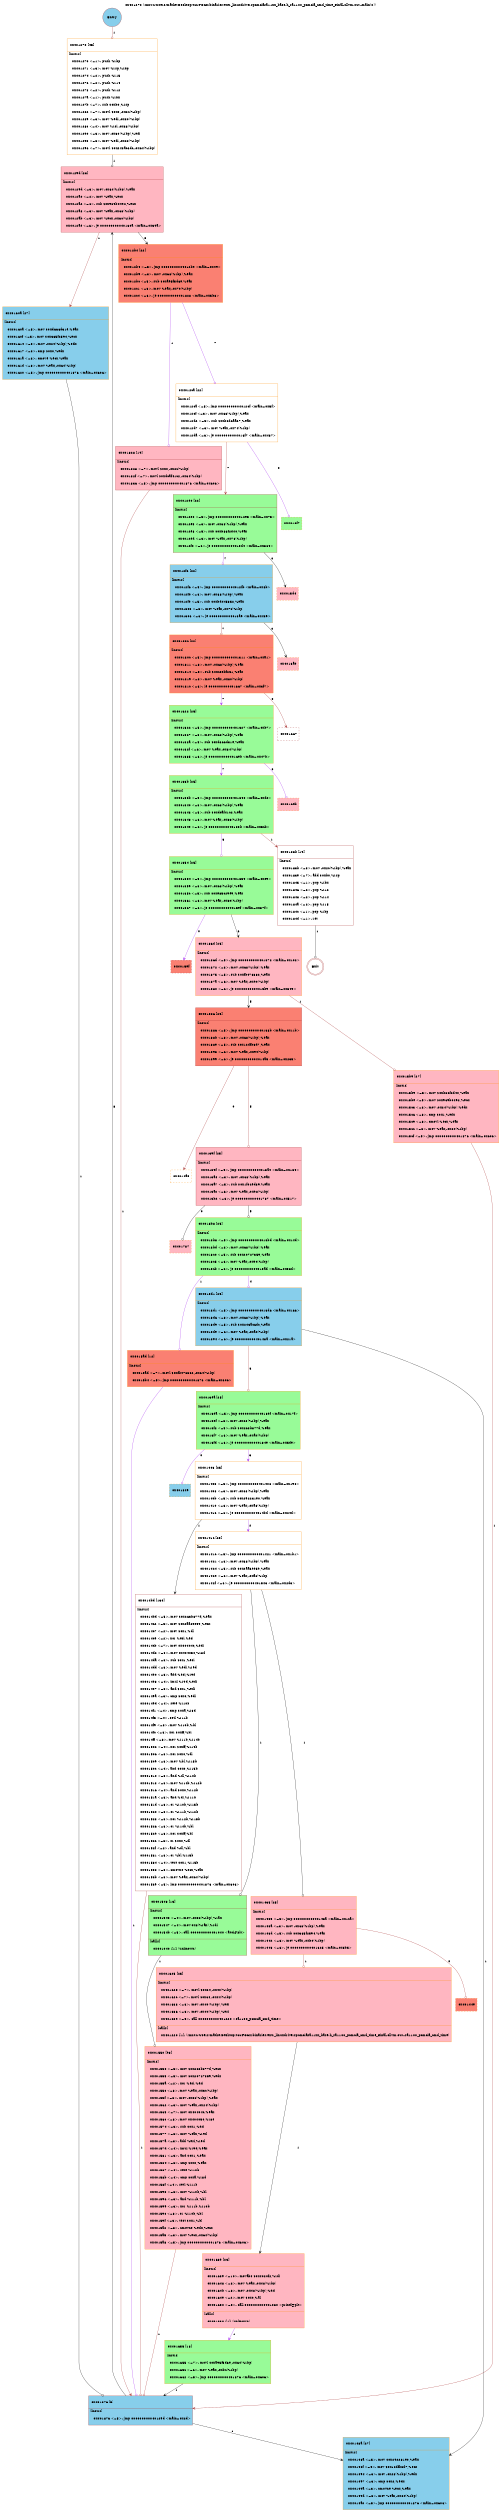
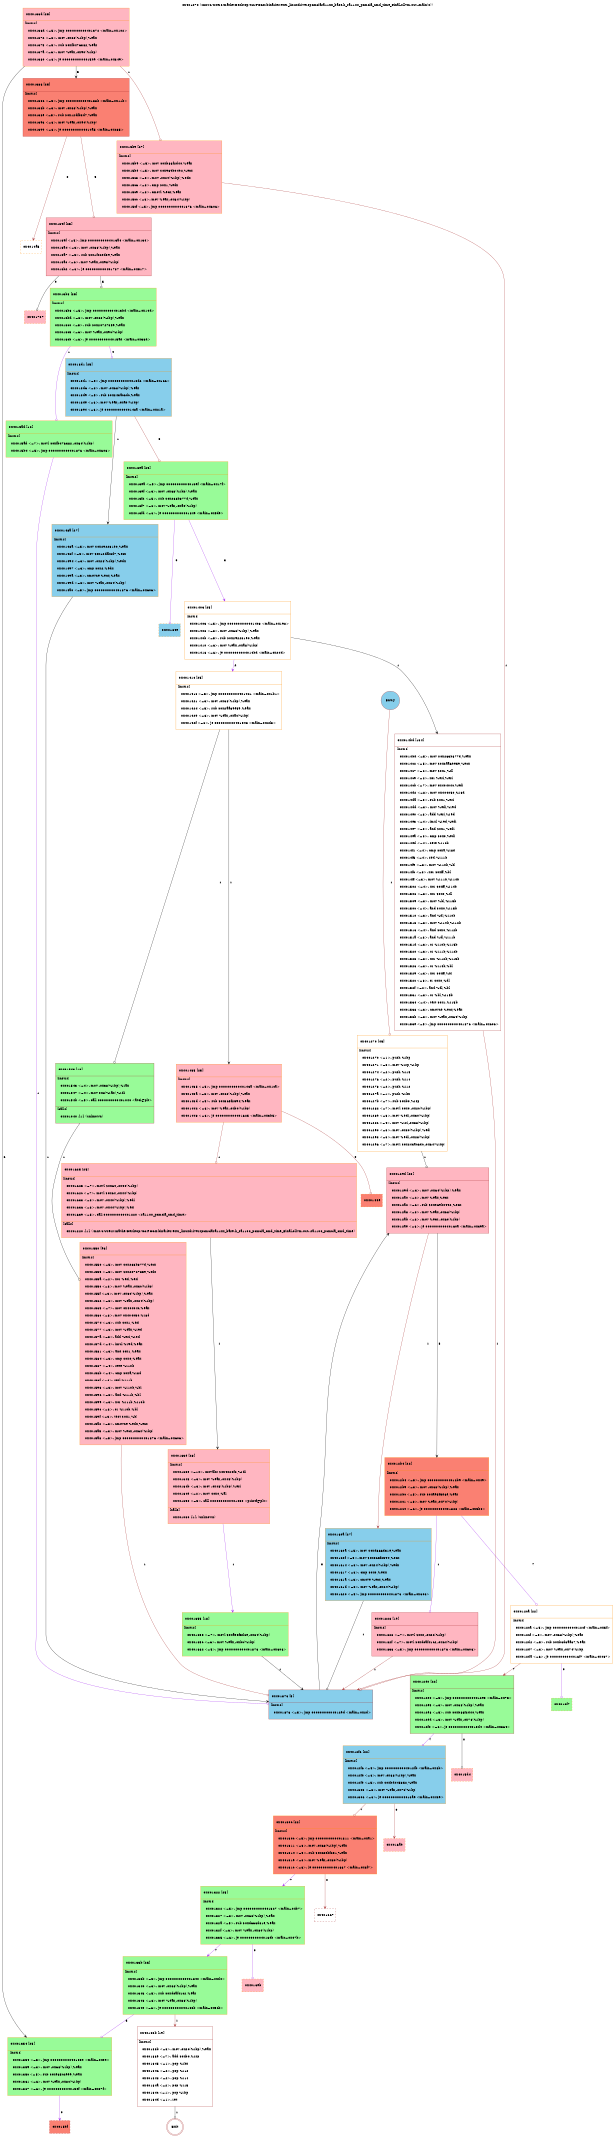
(277, 568) -> (462, 1750)
(277, 638) -> (394, 1820)
(235, 925) -> (3, 1050)
(180, 1369) -> (59, 439)
(291, 1741) -> (229, 896)
(267, 2442) -> (46, 1233)
